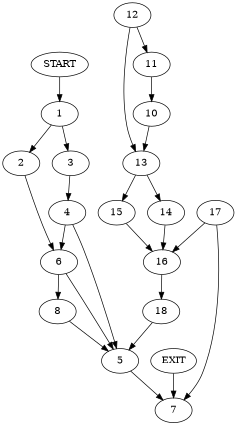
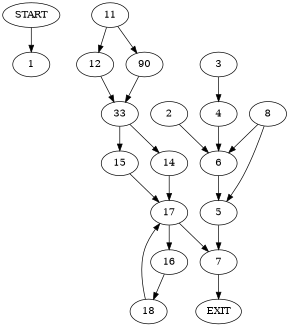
(141, 37) -> (104, 37)
(152, 114) -> (144, 64)
(64, 135) -> none
(43, 136) -> none
(141, 163) -> (120, 114)
(164, 234) -> (169, 185)
(137, 235) -> (142, 186)
(58, 283) -> (246, 136)
(96, 283) -> none
(143, 334) -> (142, 263)
(174, 382) -> (219, 283)
